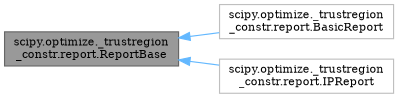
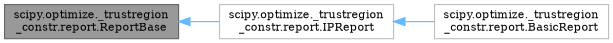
(205, 35) -> (420, 22)
